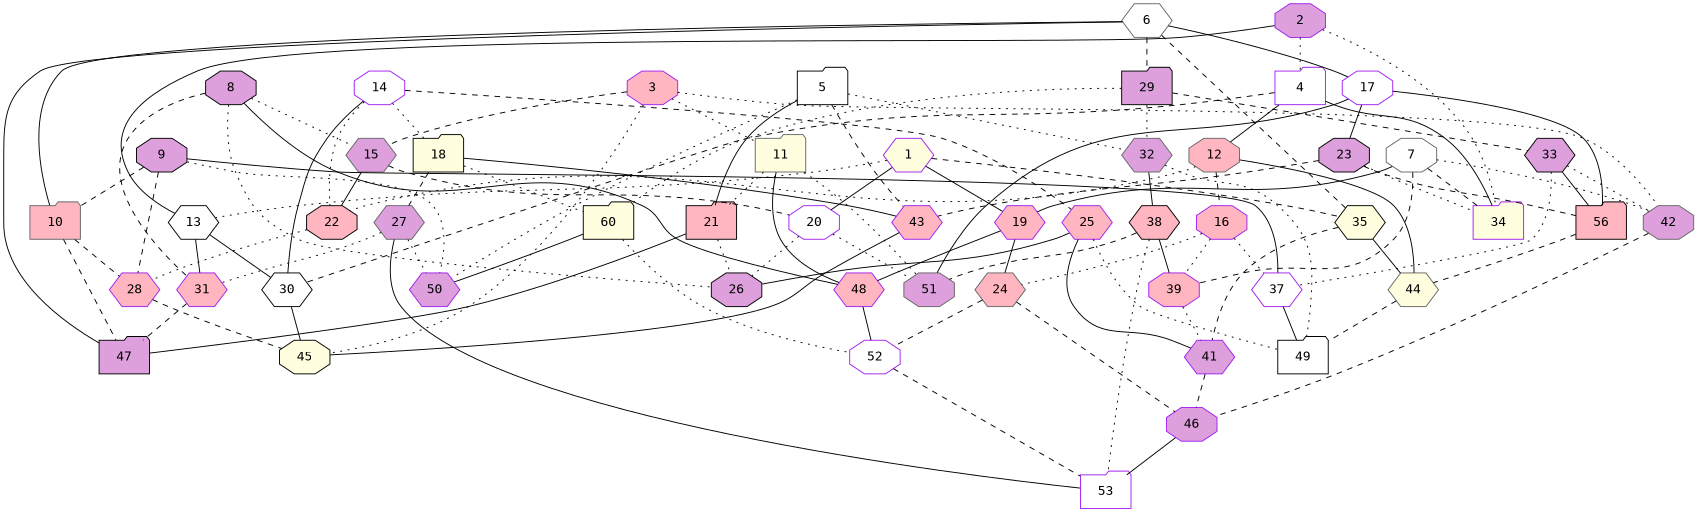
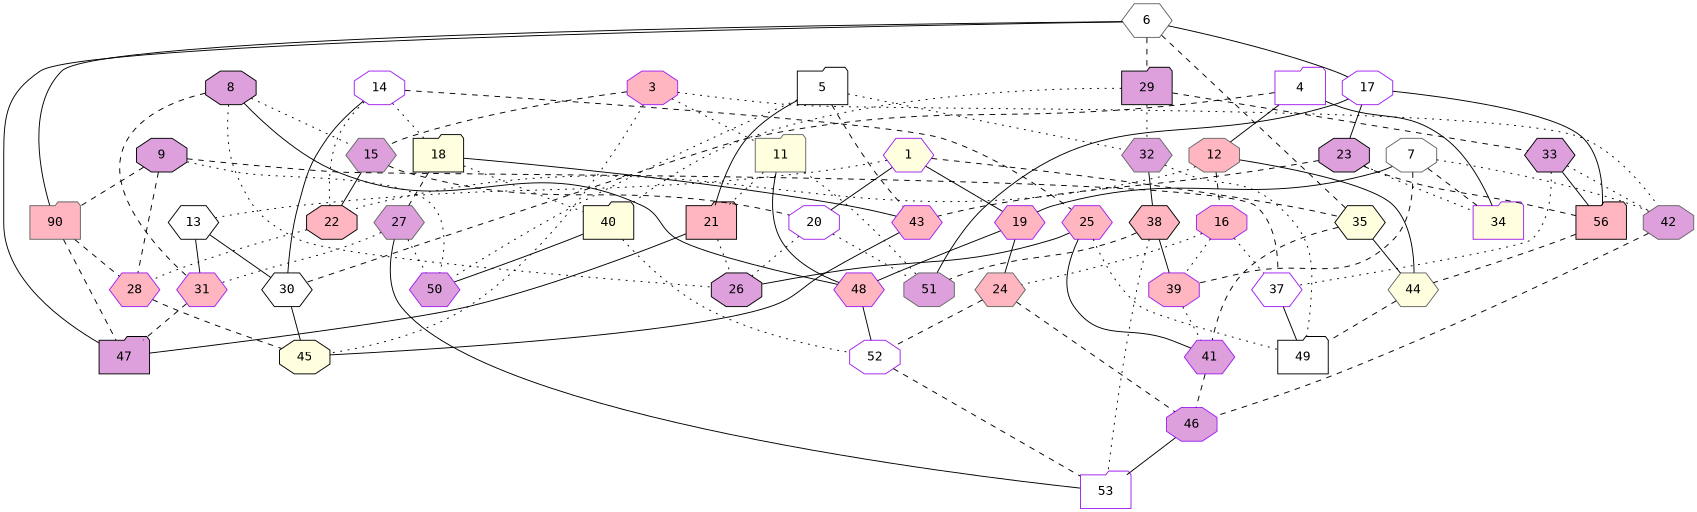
(1300, 21) -> none
(844, 179) -> (844, 179)
(55, 222) -> (55, 222)
(609, 222) -> (609, 222)
